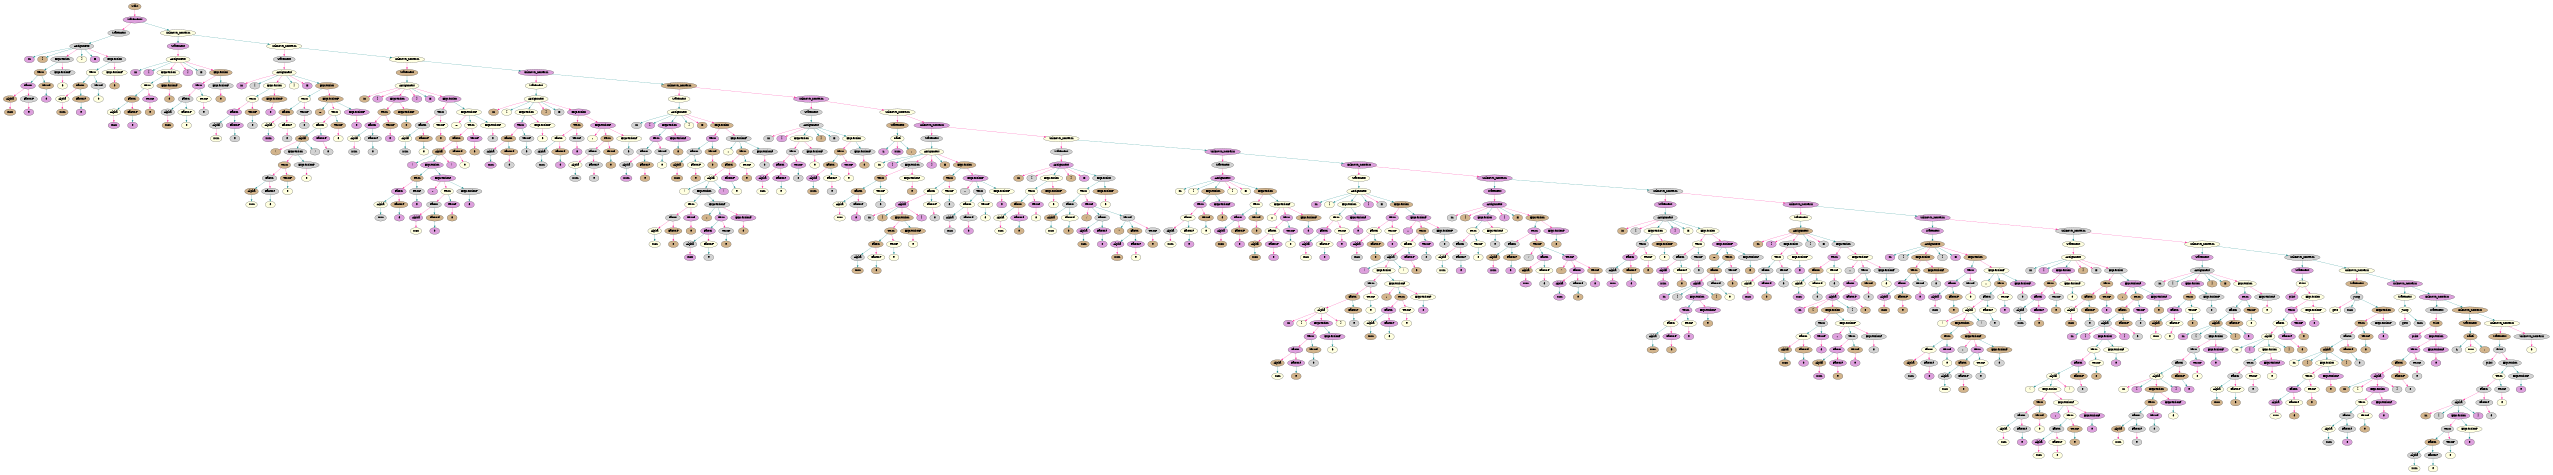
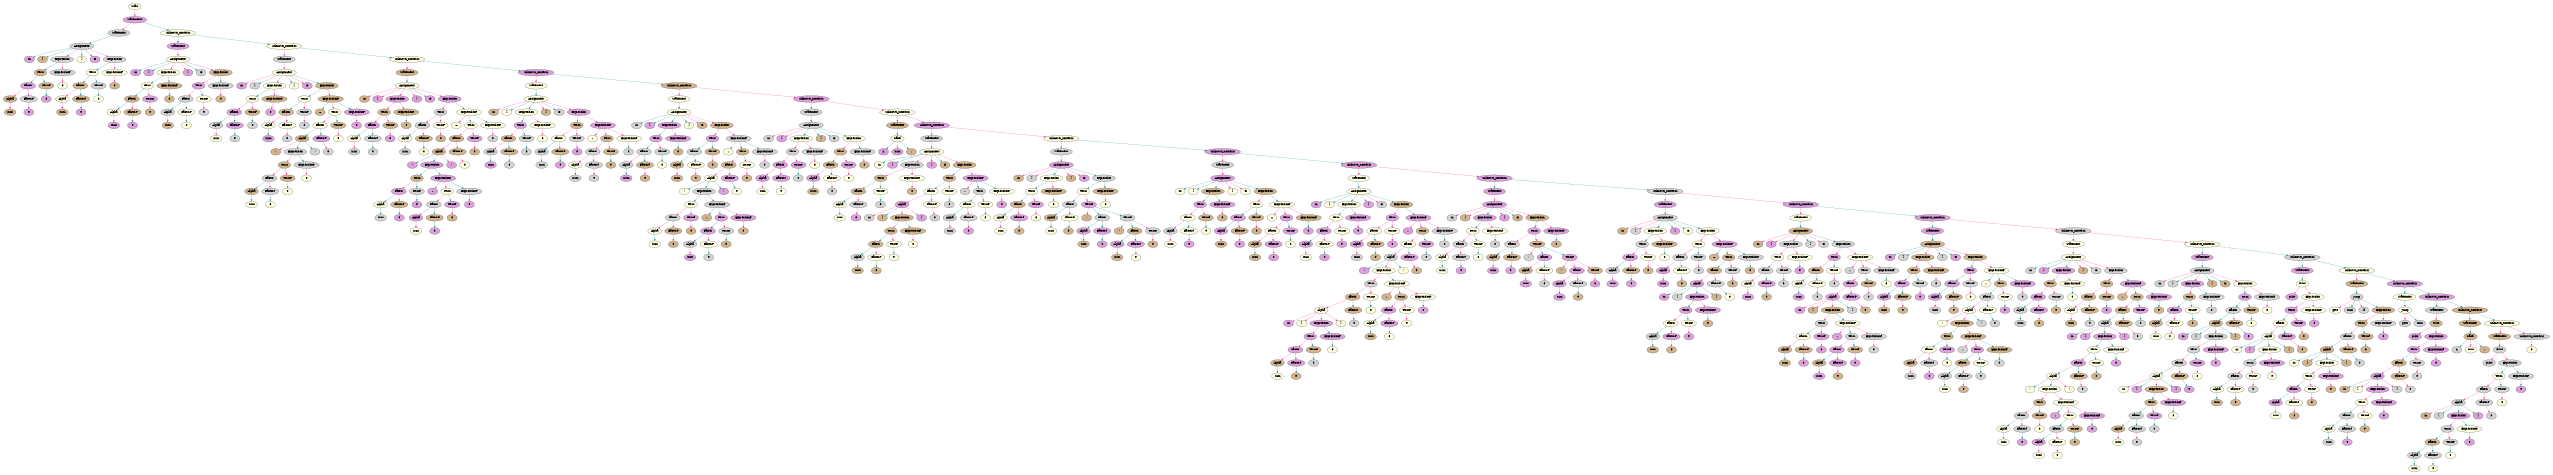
(135, 7) -> (135, 7)
none -> (2364, 310)
